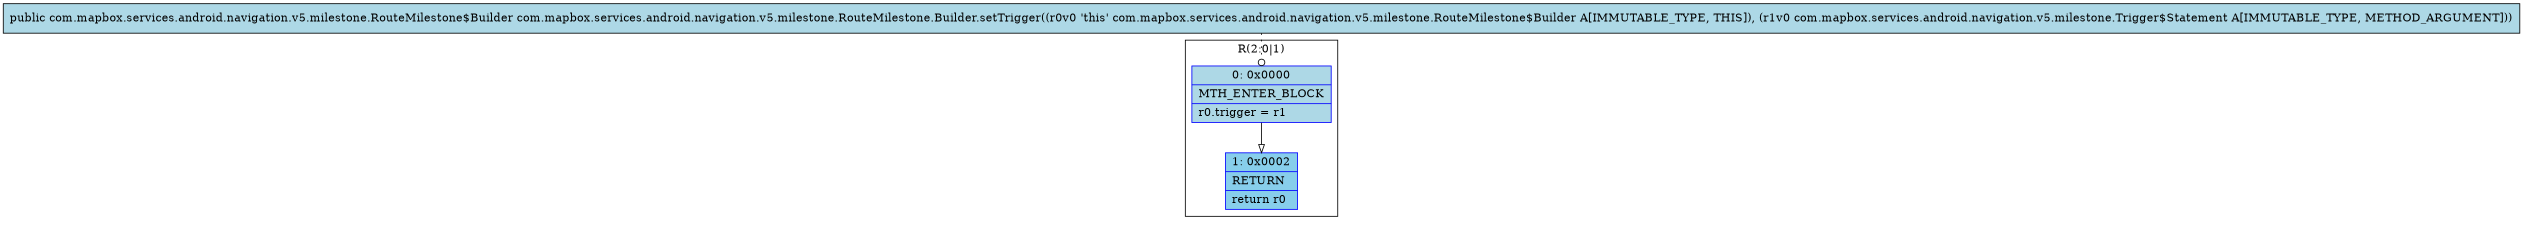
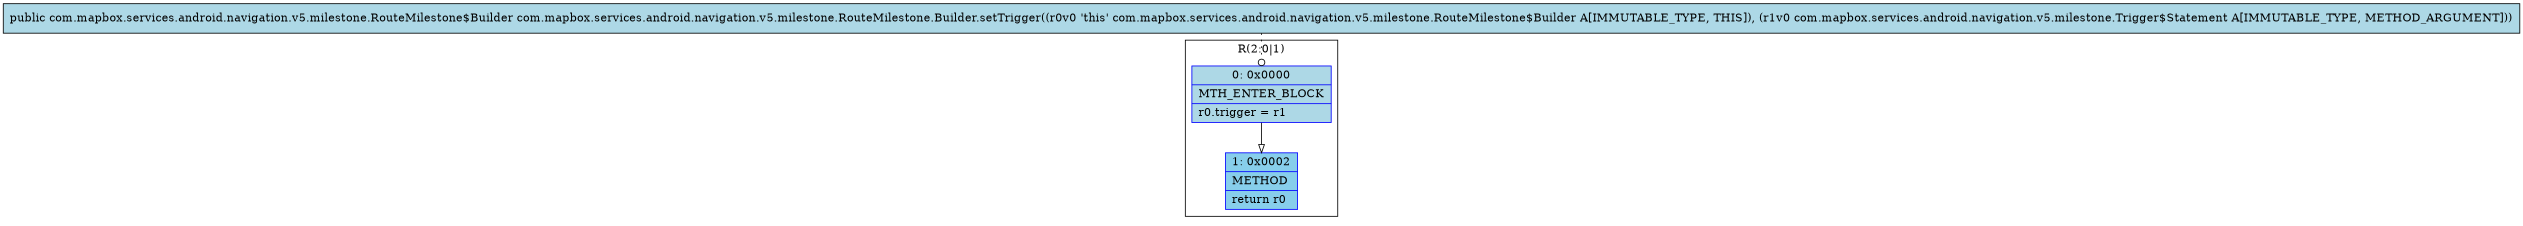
(1259, 181) -> (1260, 181)
